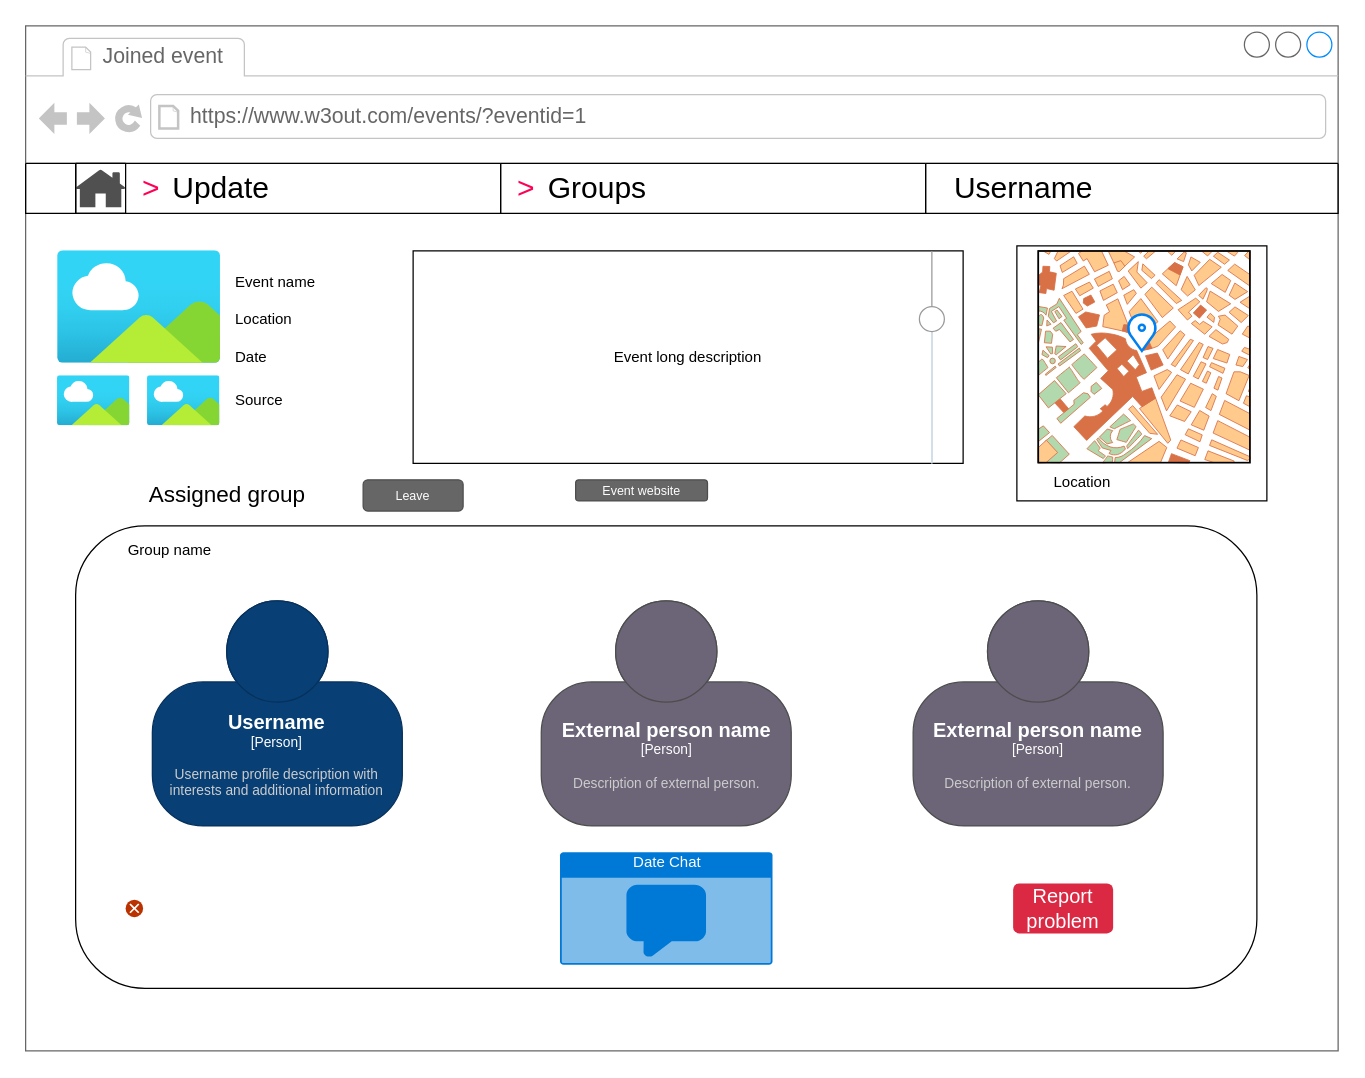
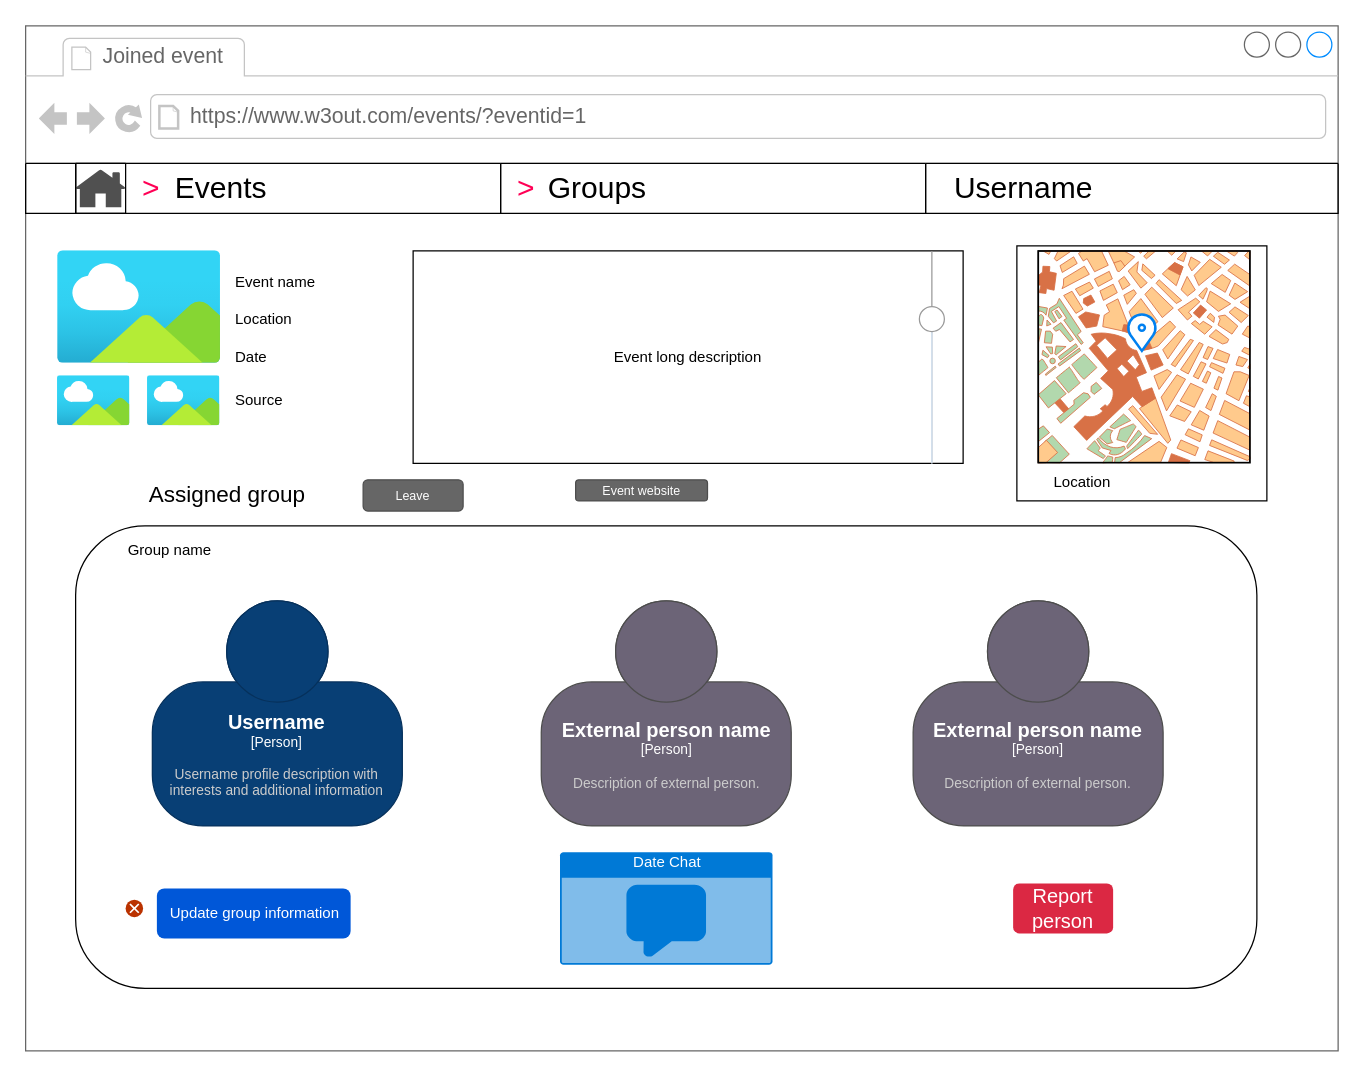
(221, 188) -> (221, 188)
(1063, 908) -> (1063, 908)
none -> (254, 913)
